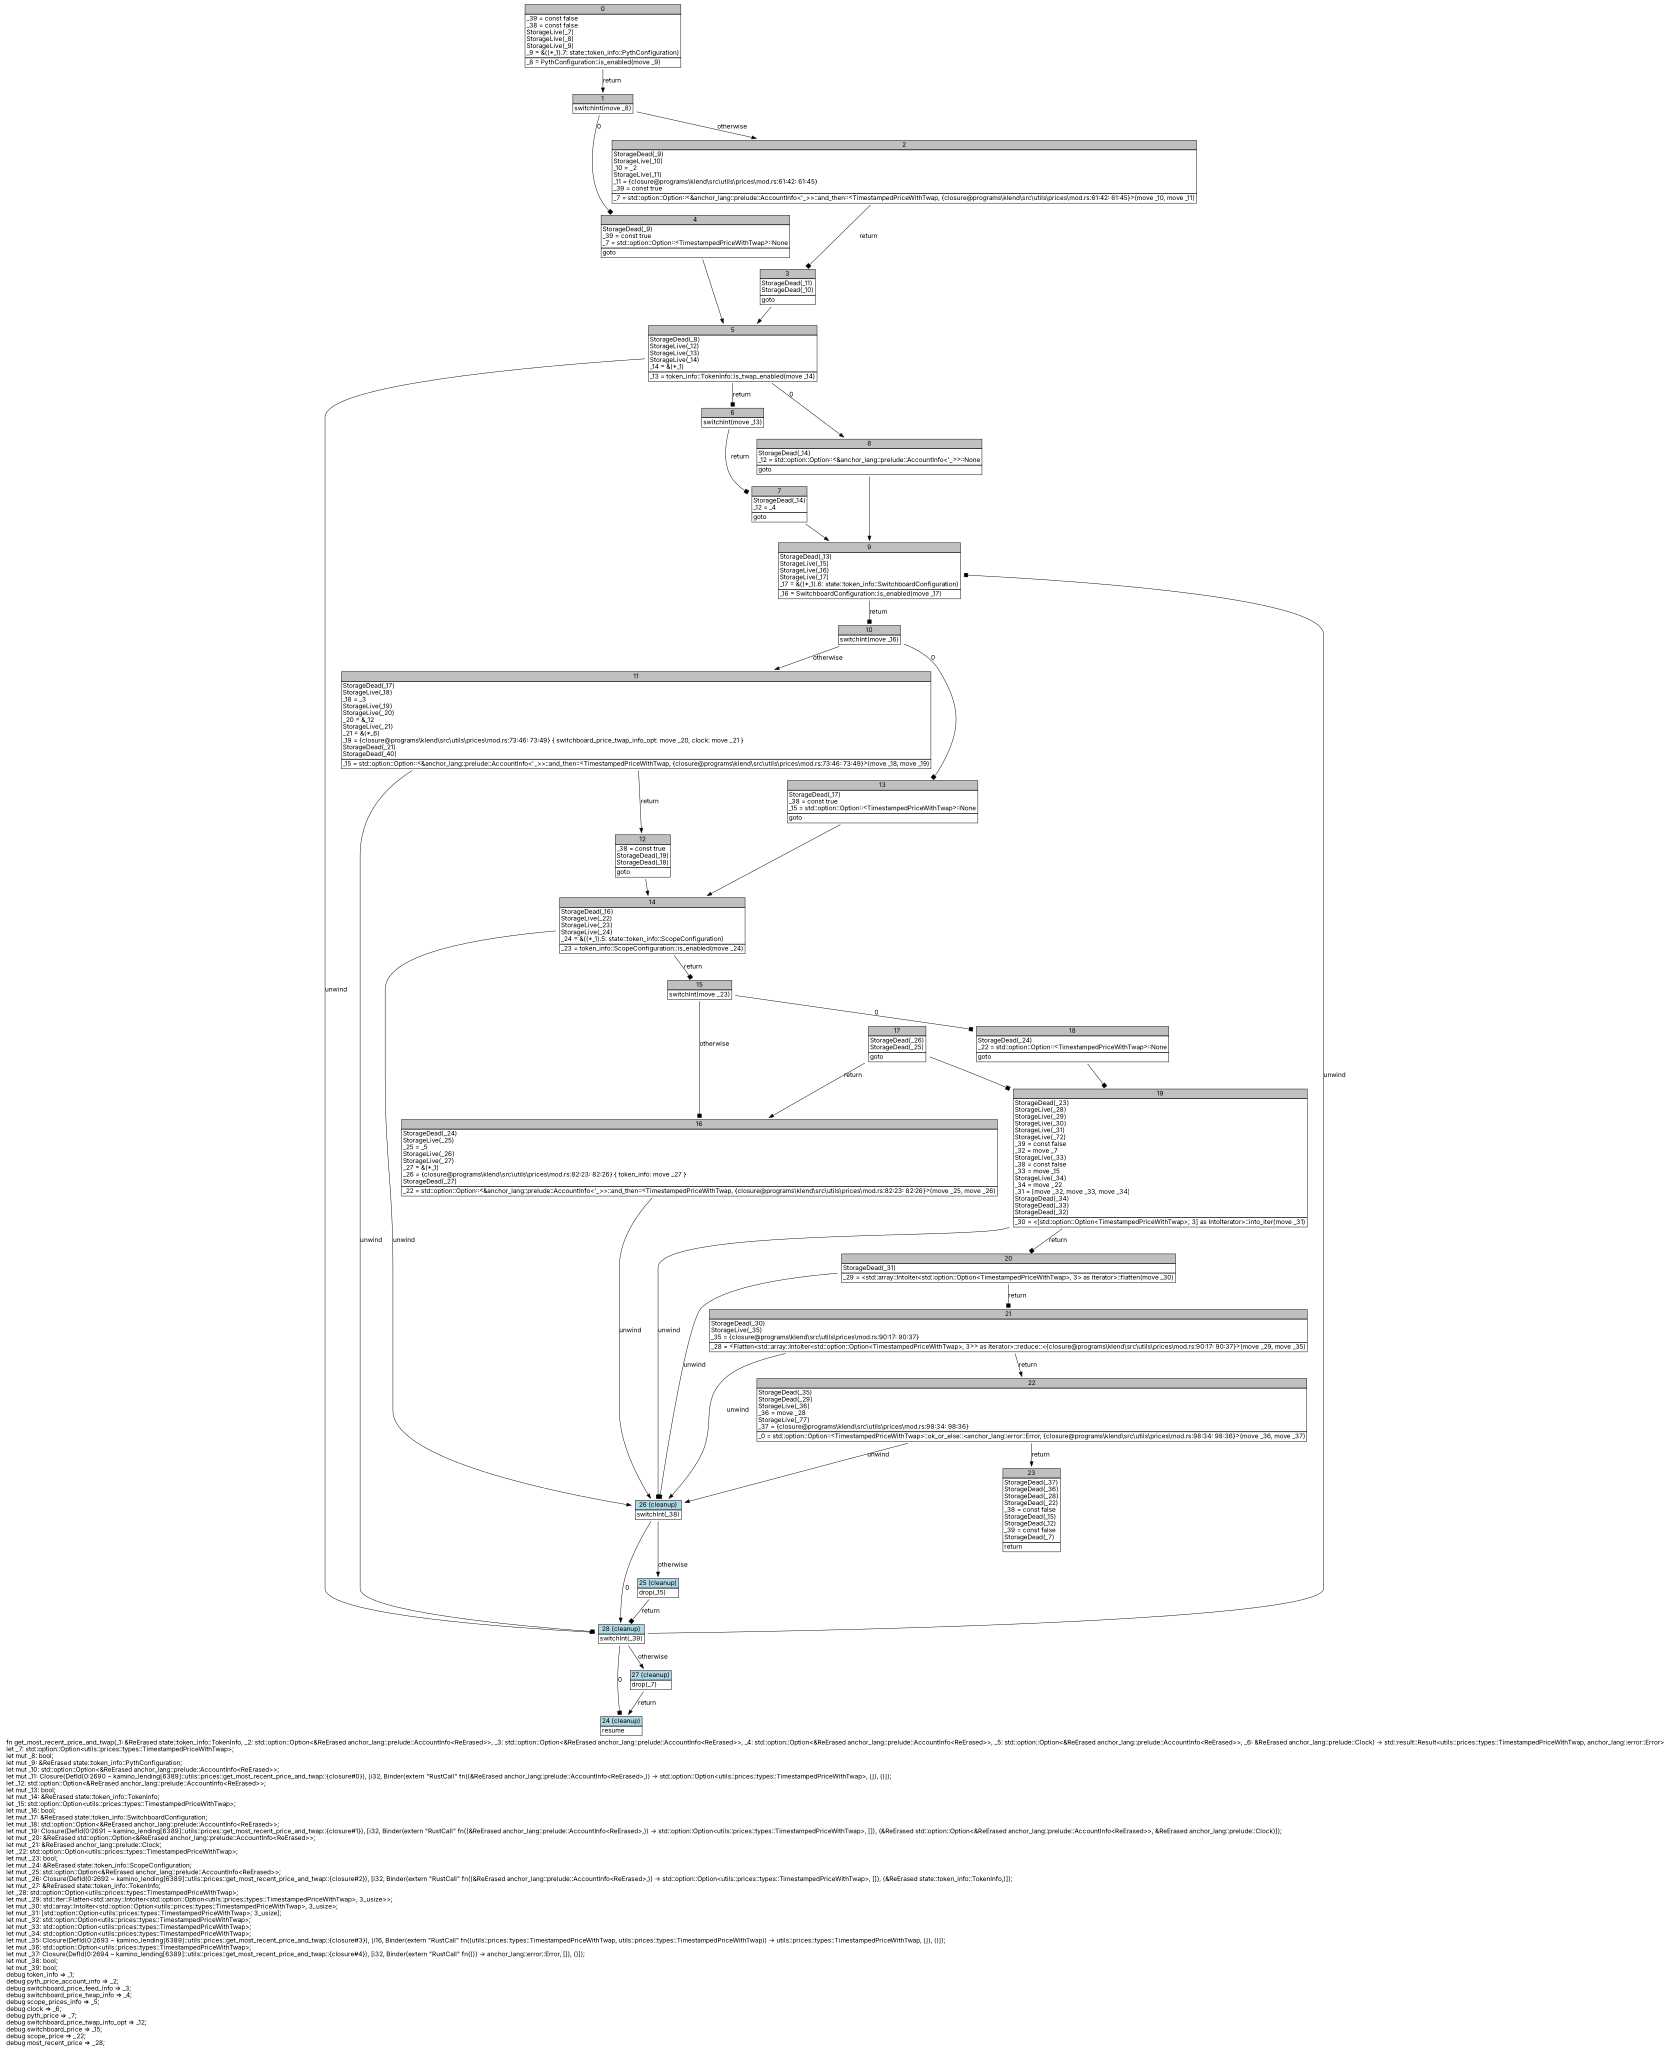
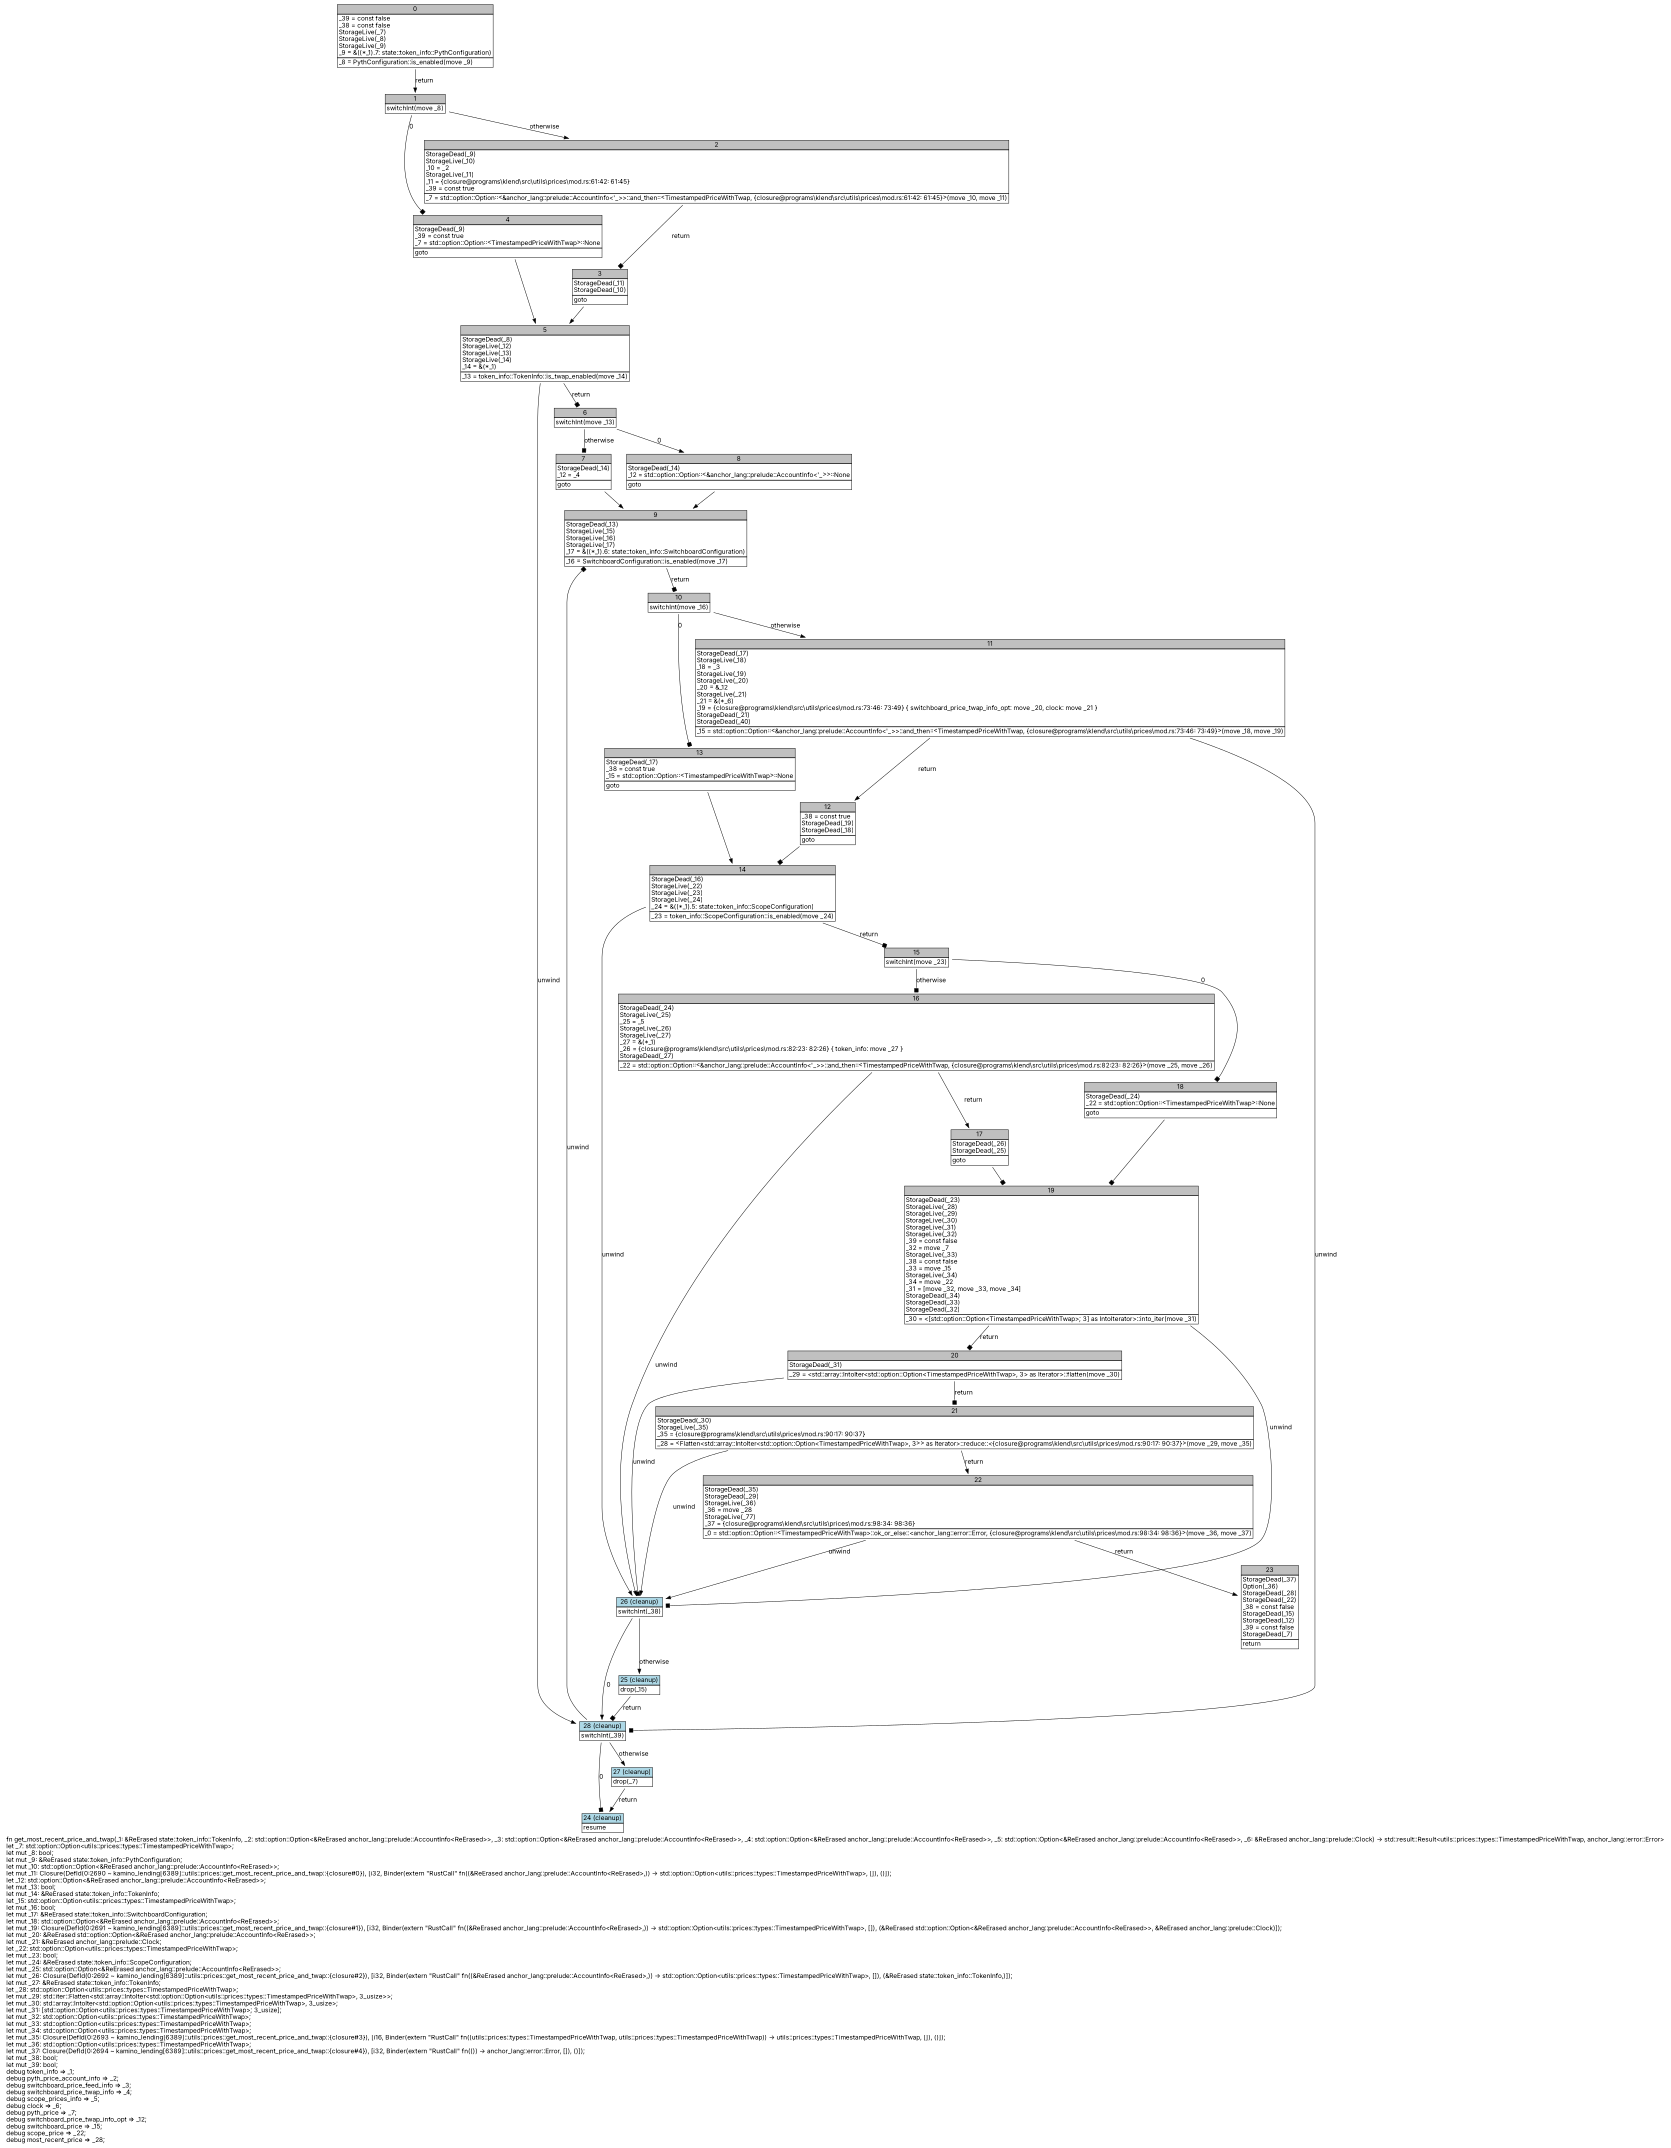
(806, 409) -> (648, 440)
(740, 457) -> (599, 441)
(647, 885) -> (791, 853)
(819, 1089) -> (953, 1098)
(1040, 1137) -> (932, 1234)
(1032, 1489) -> (1261, 1586)
